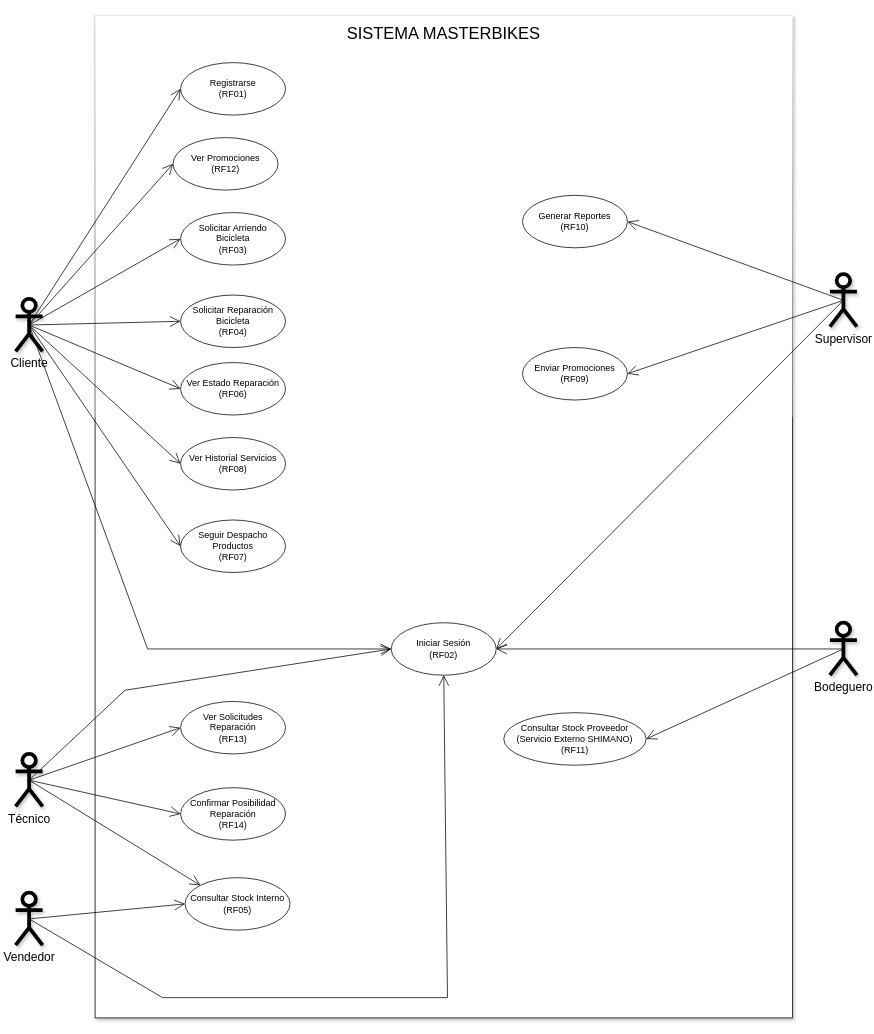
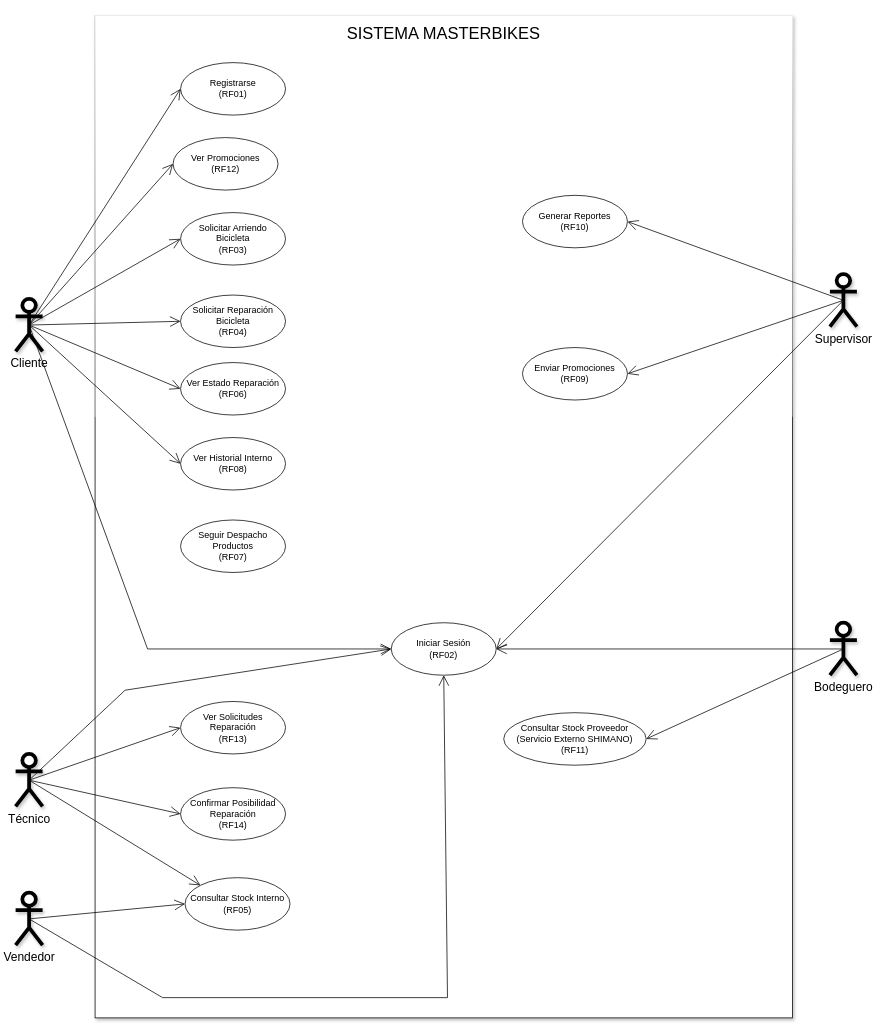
(106, 438) -> none
(233, 464) -> (233, 464)
